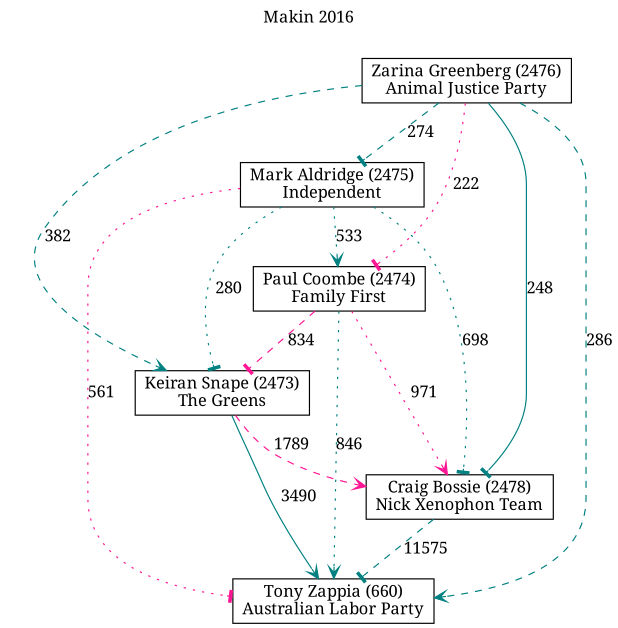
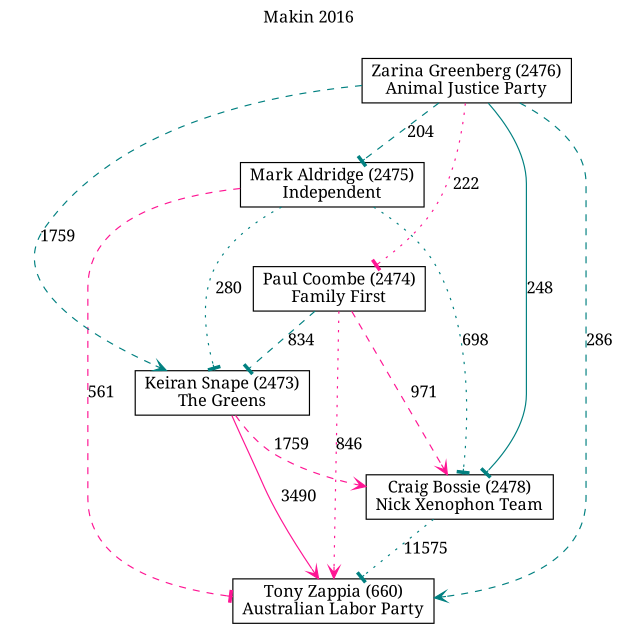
(421, 133) -> (421, 133)
(335, 231) -> none
(58, 237) -> (58, 237)
(283, 339) -> (283, 339)
(88, 386) -> (88, 386)
(396, 388) -> (396, 388)
(336, 439) -> (336, 439)
(292, 445) -> (292, 445)
(268, 494) -> (268, 494)
(399, 547) -> (399, 547)
